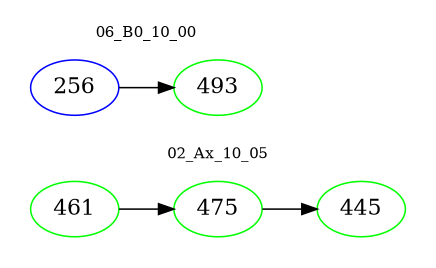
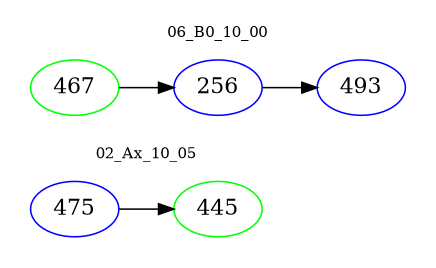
none -> (75, 88)
(218, 88) -> (361, 88)
(75, 209) -> none
(218, 209) -> (75, 209)
